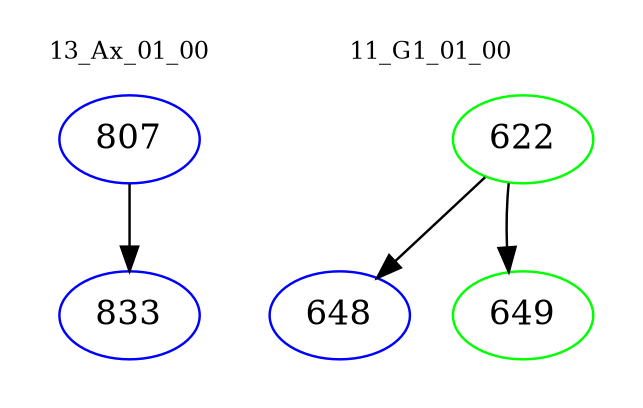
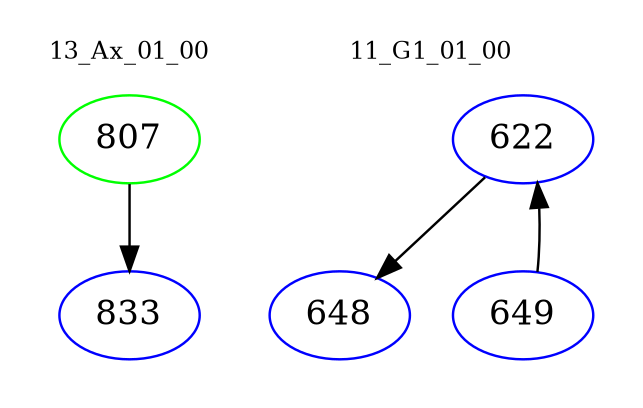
(130, 139) -> (130, 139)
(523, 139) -> (523, 139)
(507, 215) -> (539, 240)
(523, 315) -> (523, 315)
